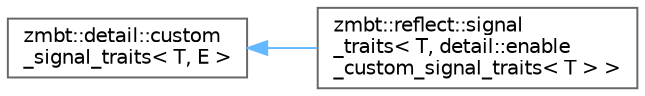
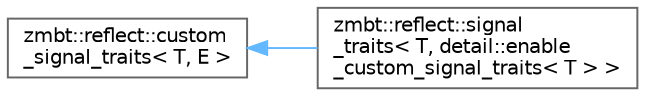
(127, 48) -> (127, 48)
